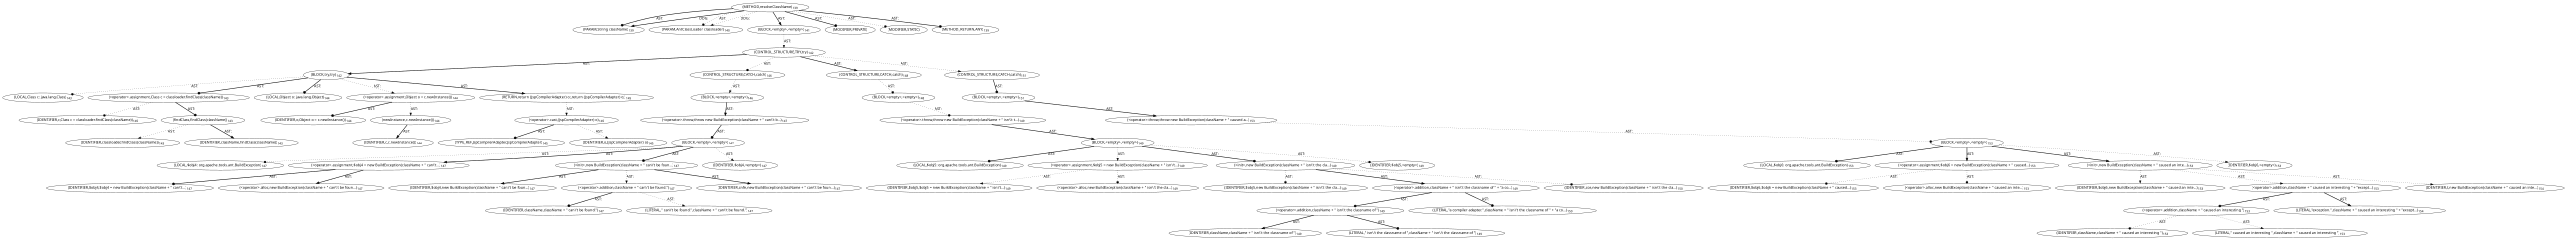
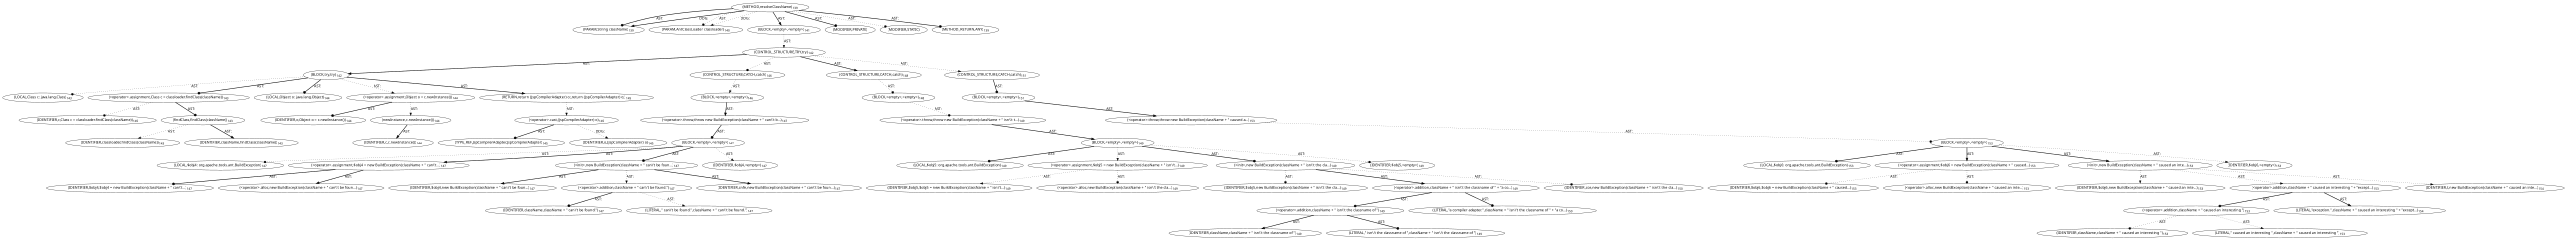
(600, 132) -> (601, 132)
